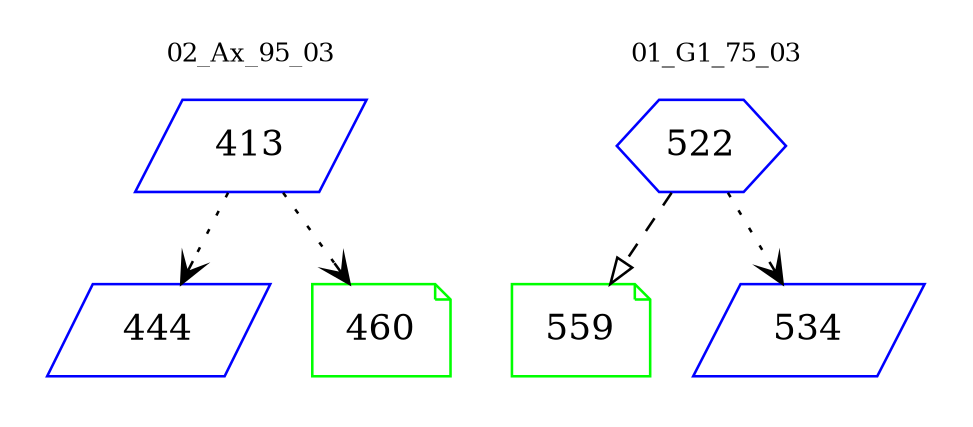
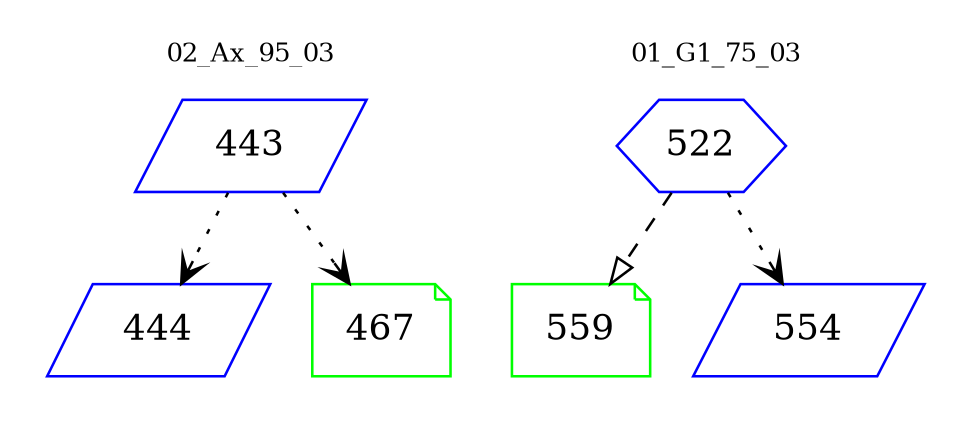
(251, 146) -> (251, 146)
(381, 330) -> (381, 330)
(809, 330) -> (809, 330)
